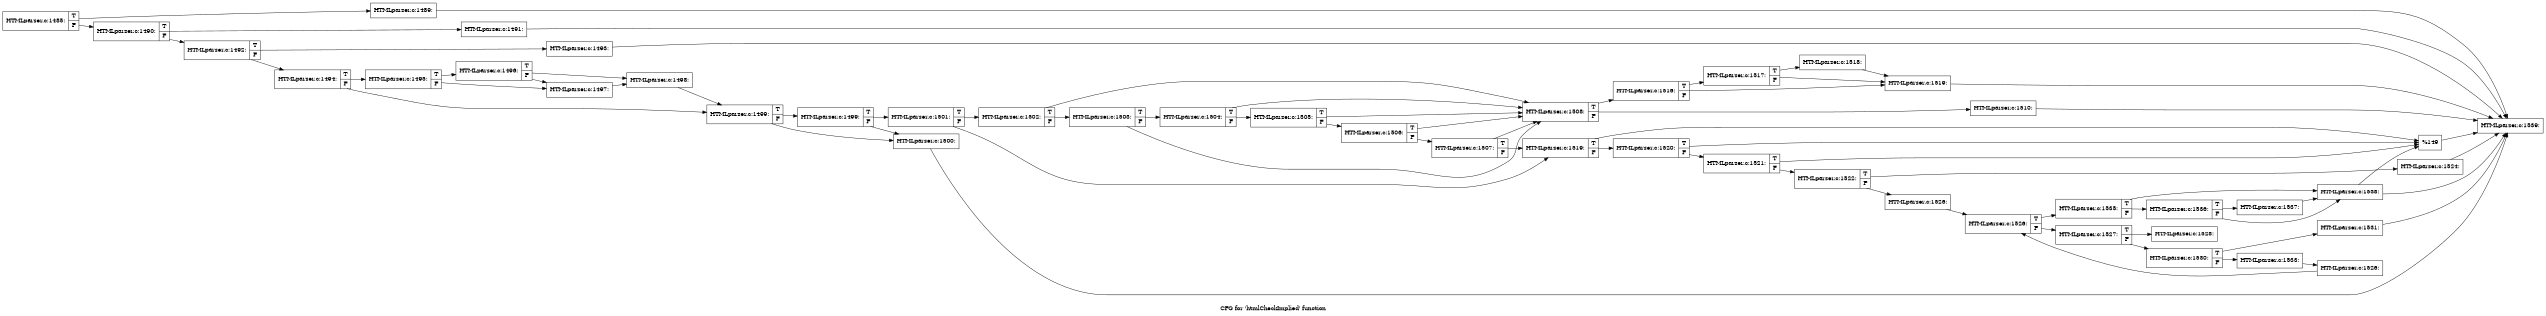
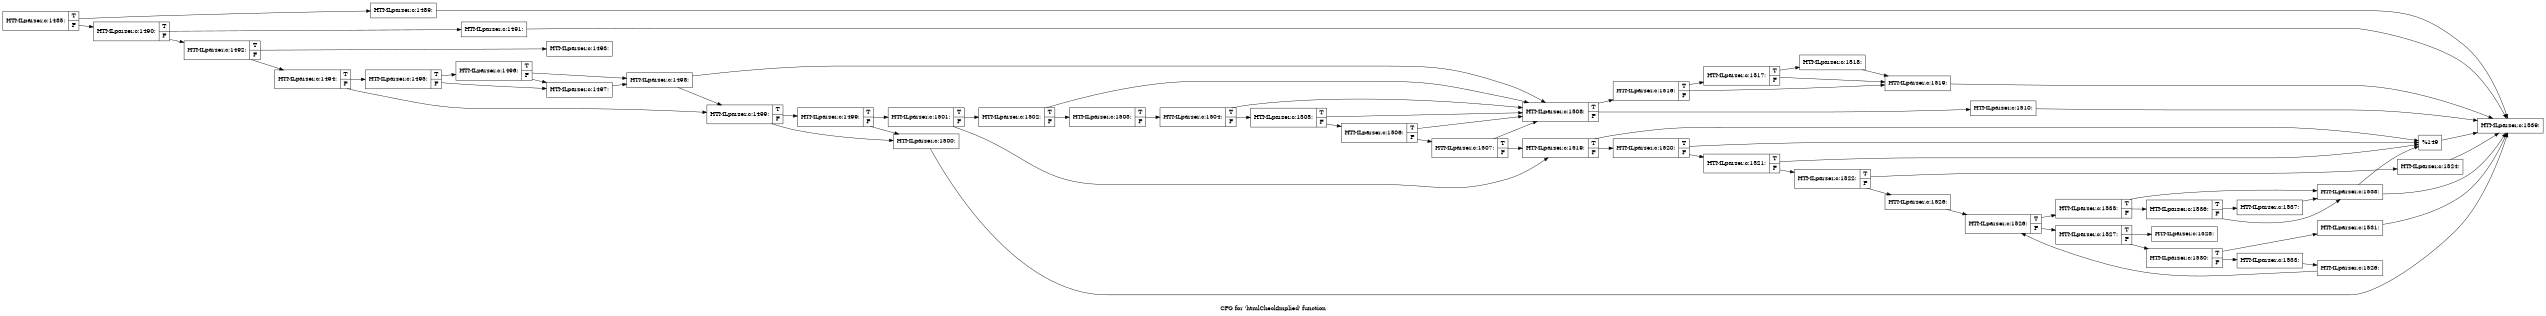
(1566, 44) -> none
(1341, 169) -> (1120, 66)
